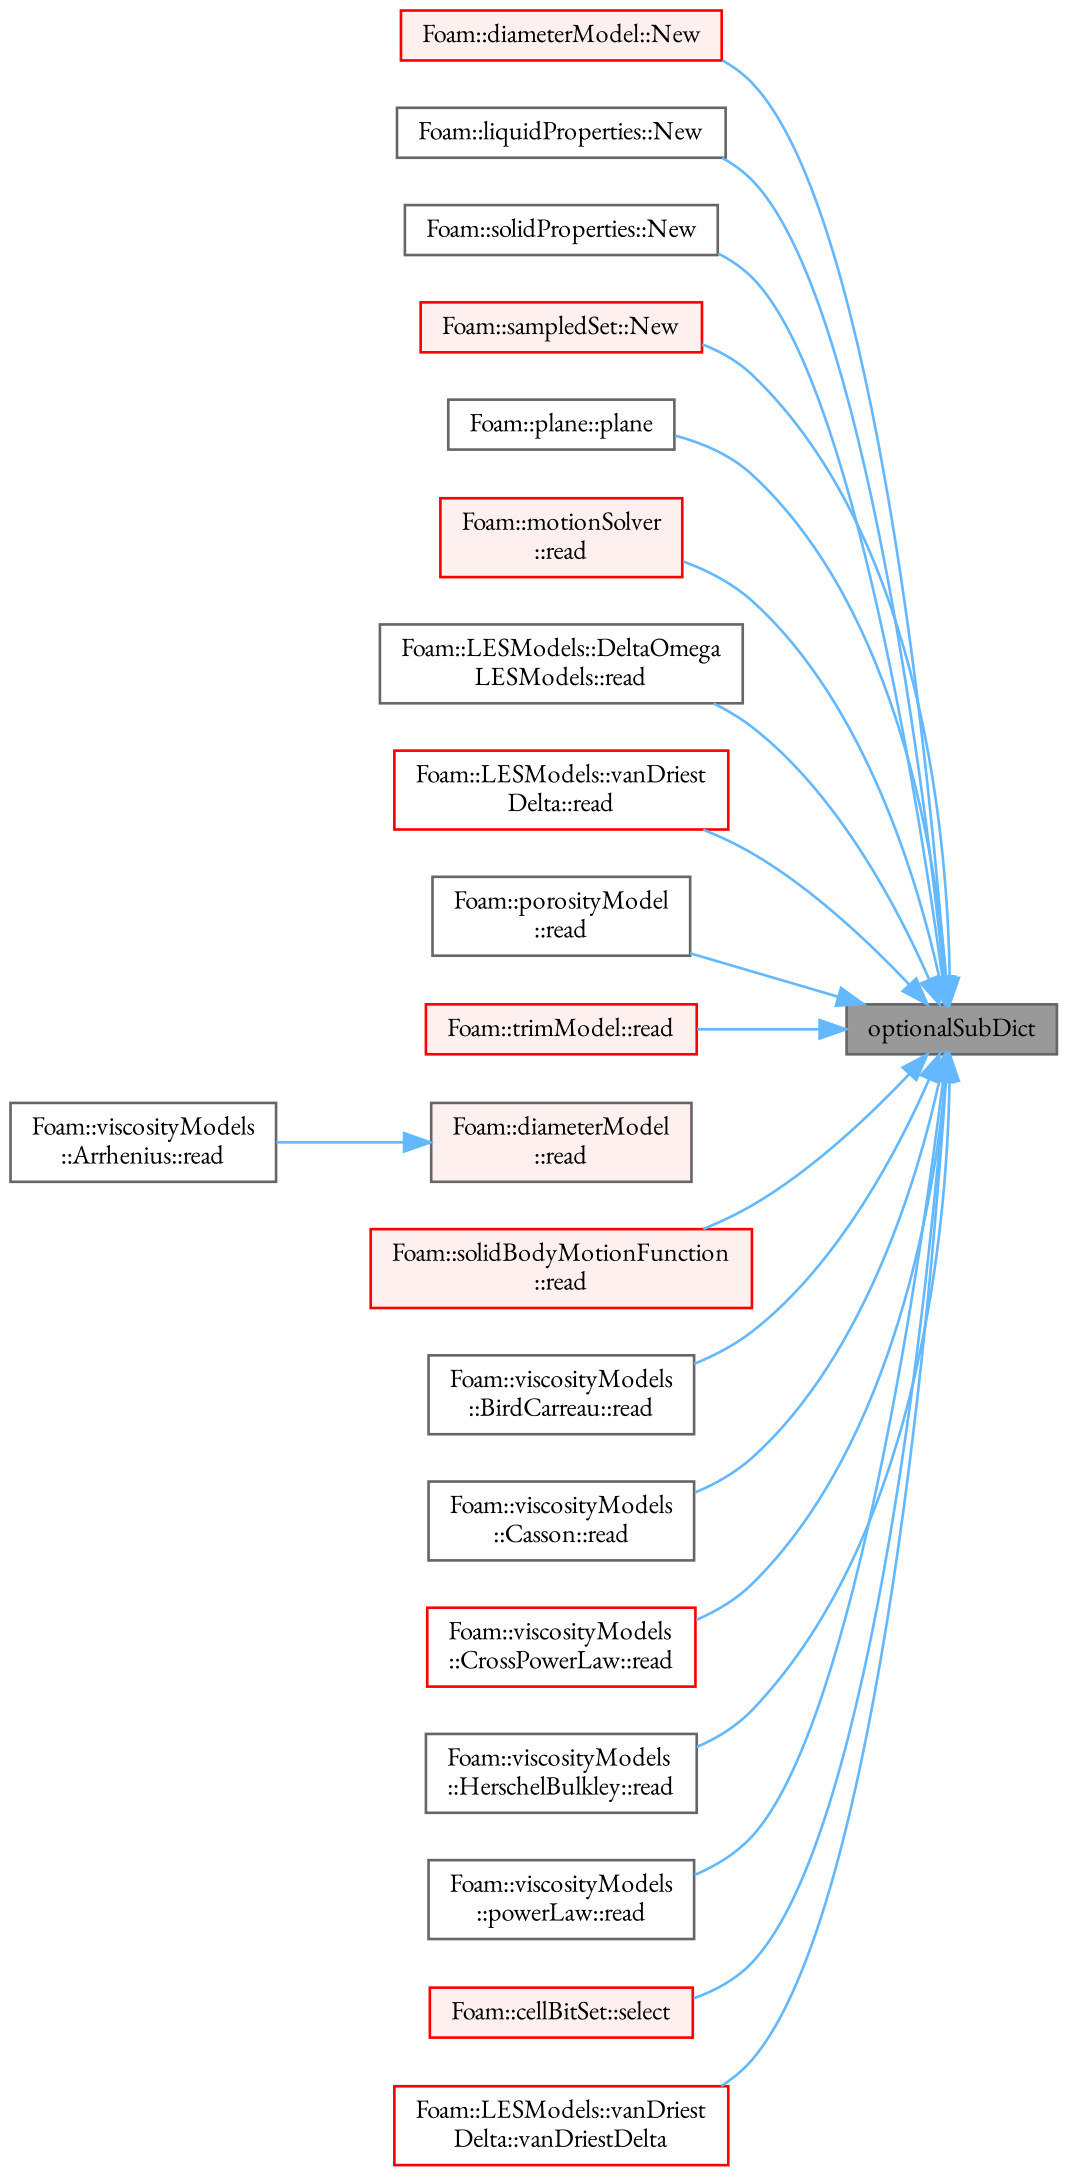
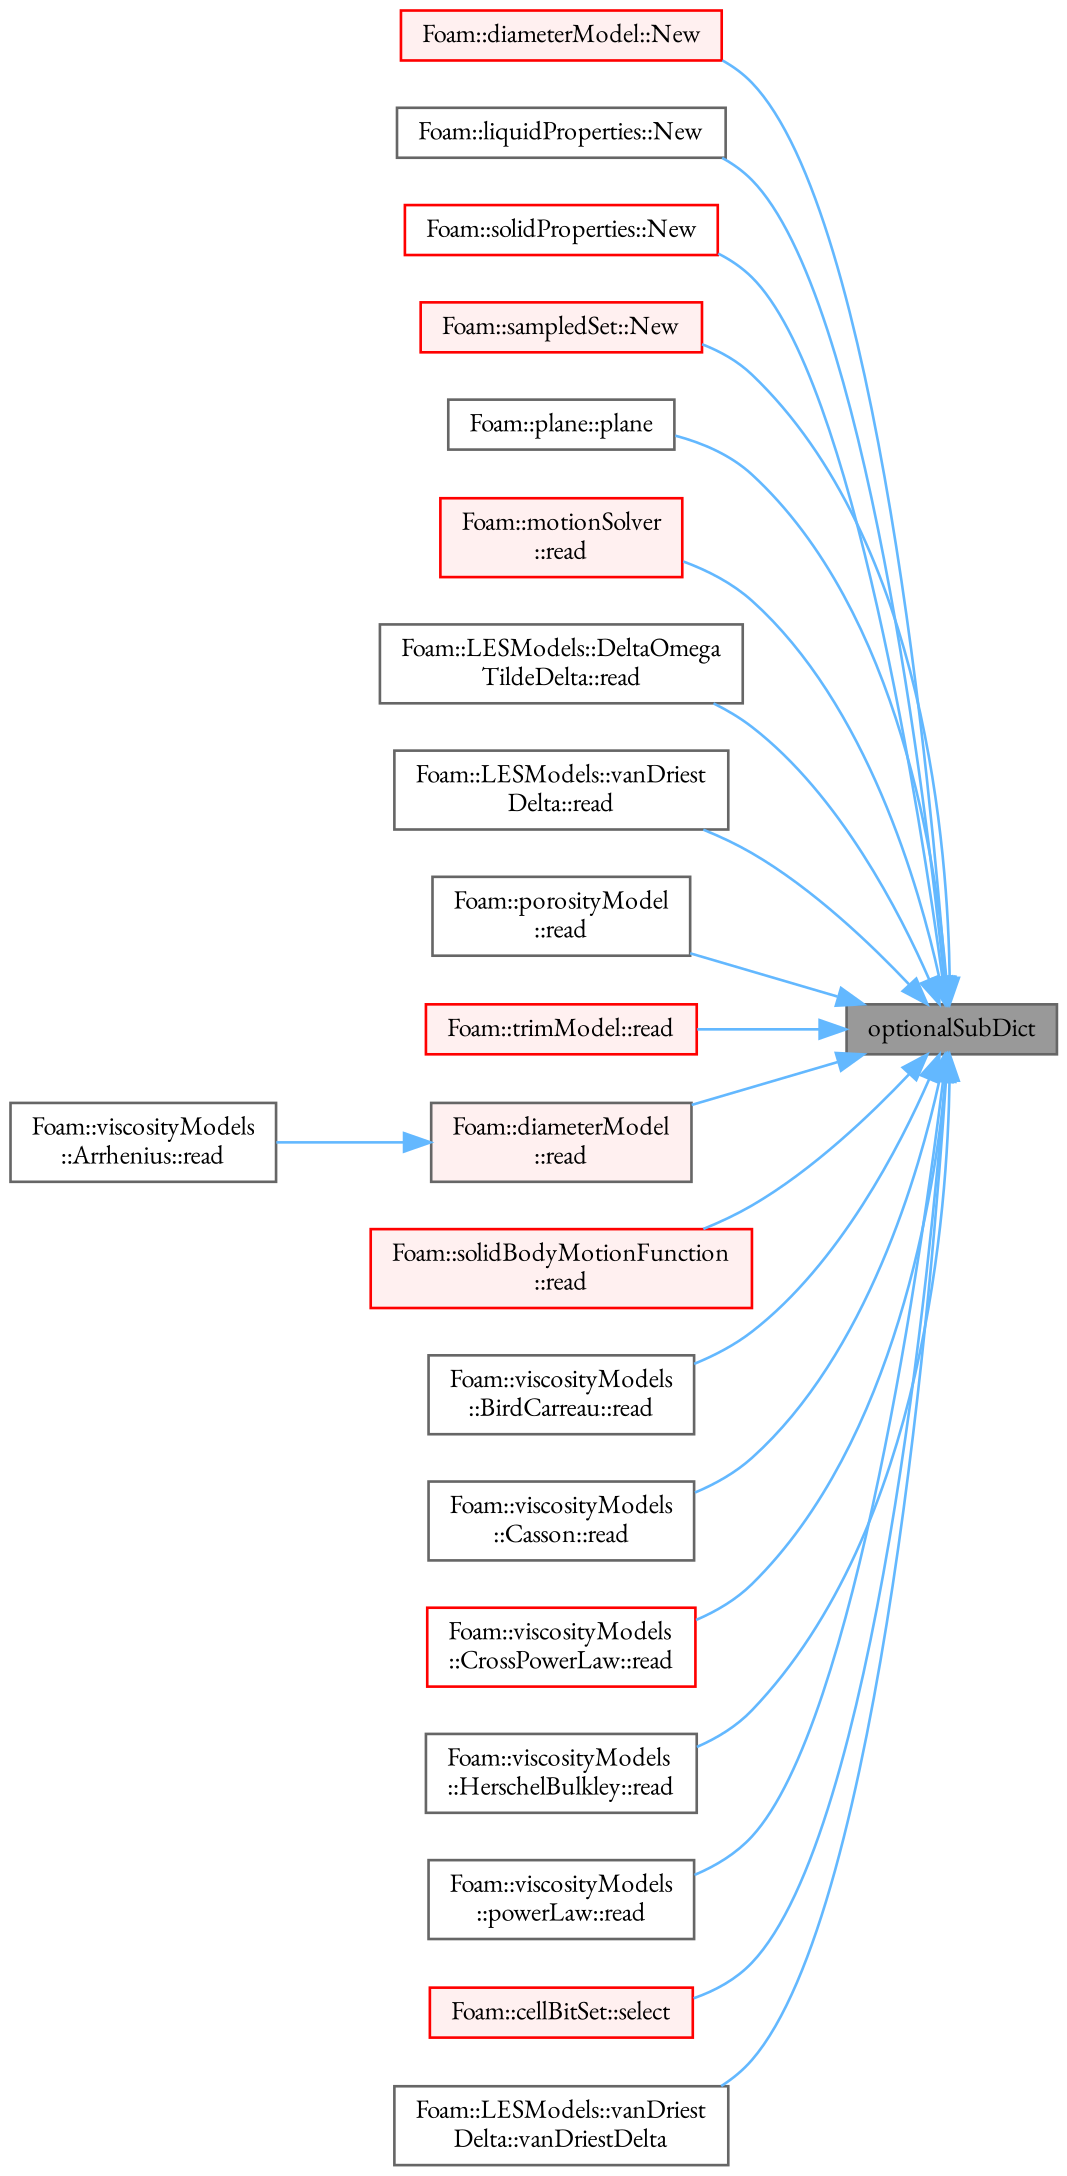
(561, 230) -> (561, 230)
(561, 664) -> (561, 664)
(561, 790) -> (561, 790)
none -> (765, 1083)
(561, 2126) -> (561, 2126)
